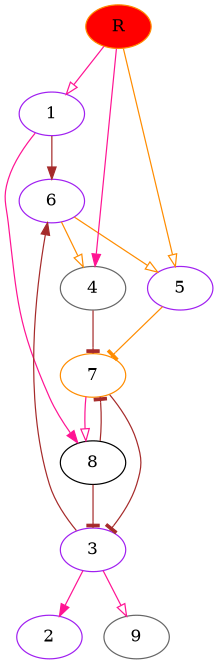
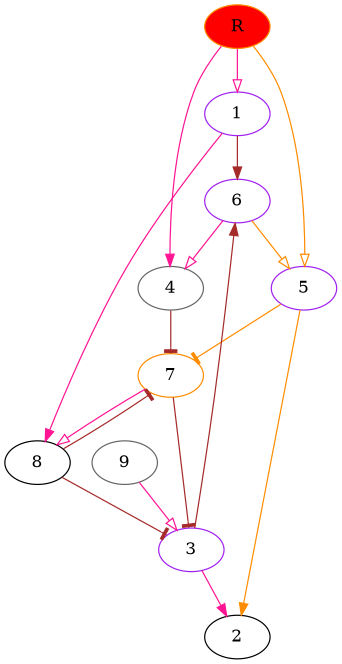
(70, 239) -> (208, 240)
none -> (272, 457)
(112, 588) -> (154, 501)
(49, 637) -> (237, 637)
